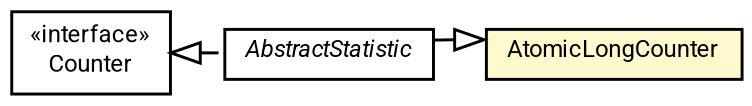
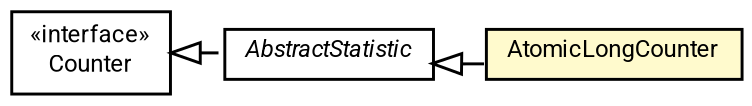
(443, 40) -> (473, 64)
